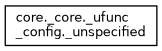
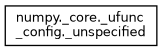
(81, 26) -> (81, 26)
